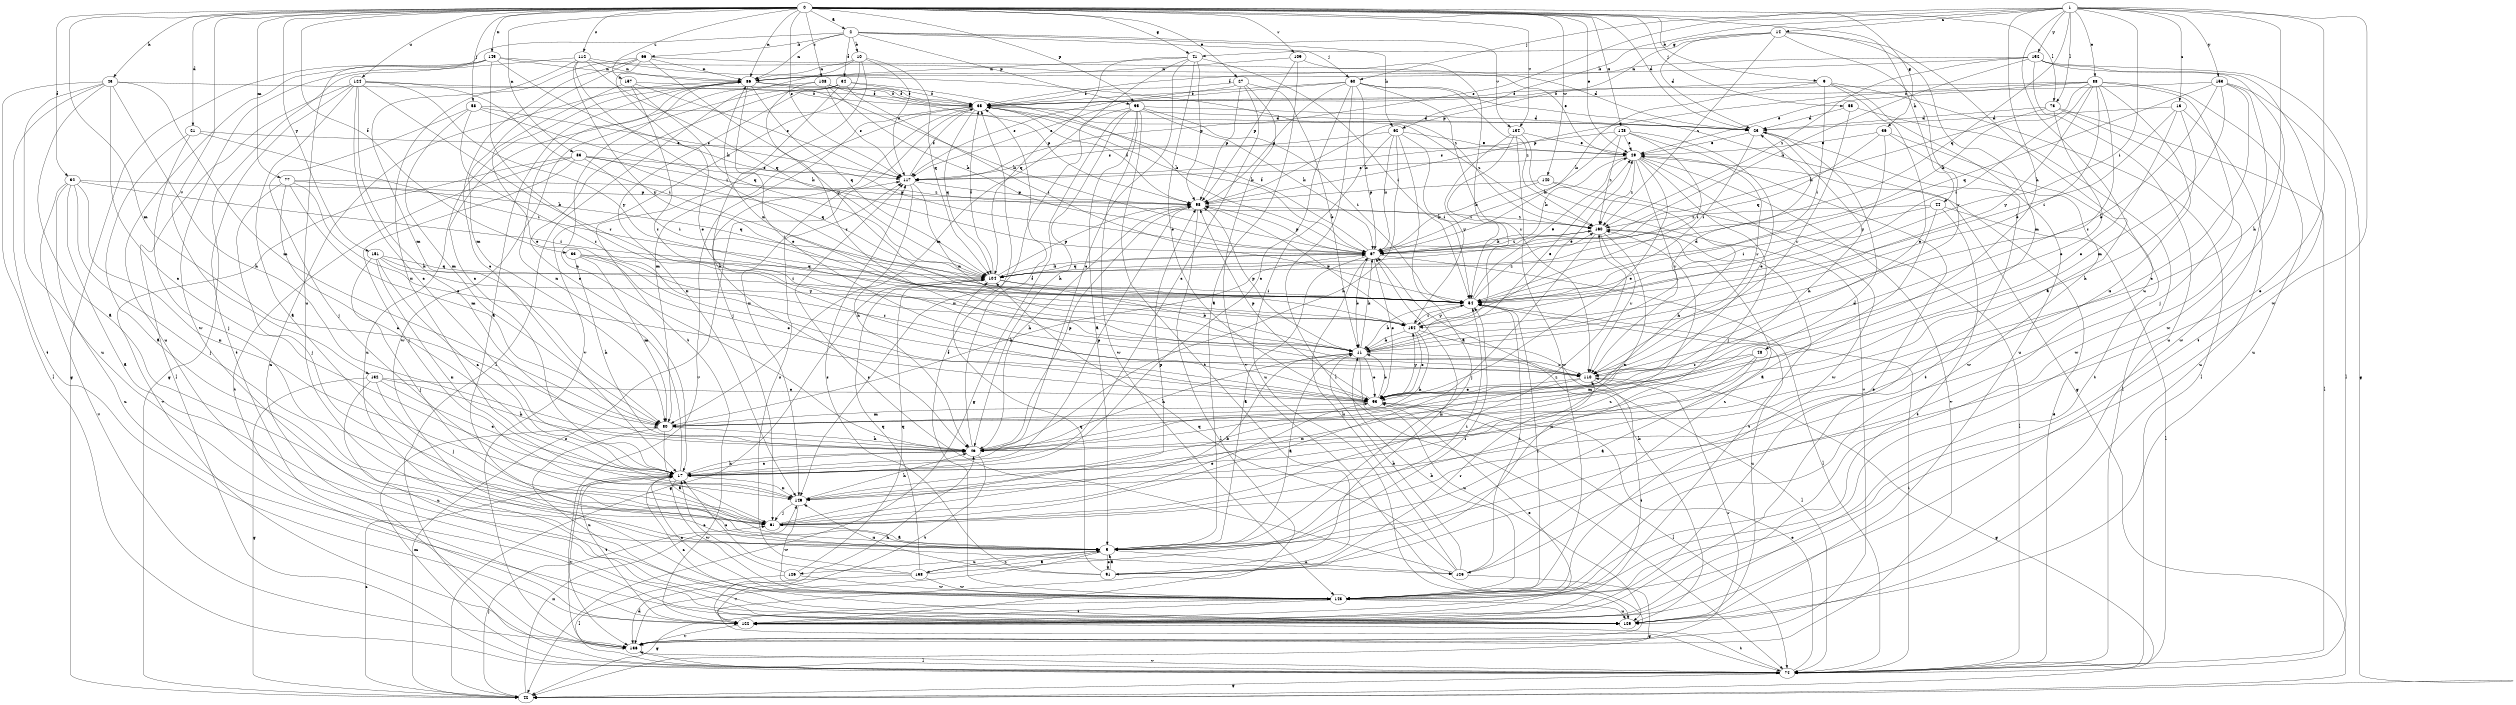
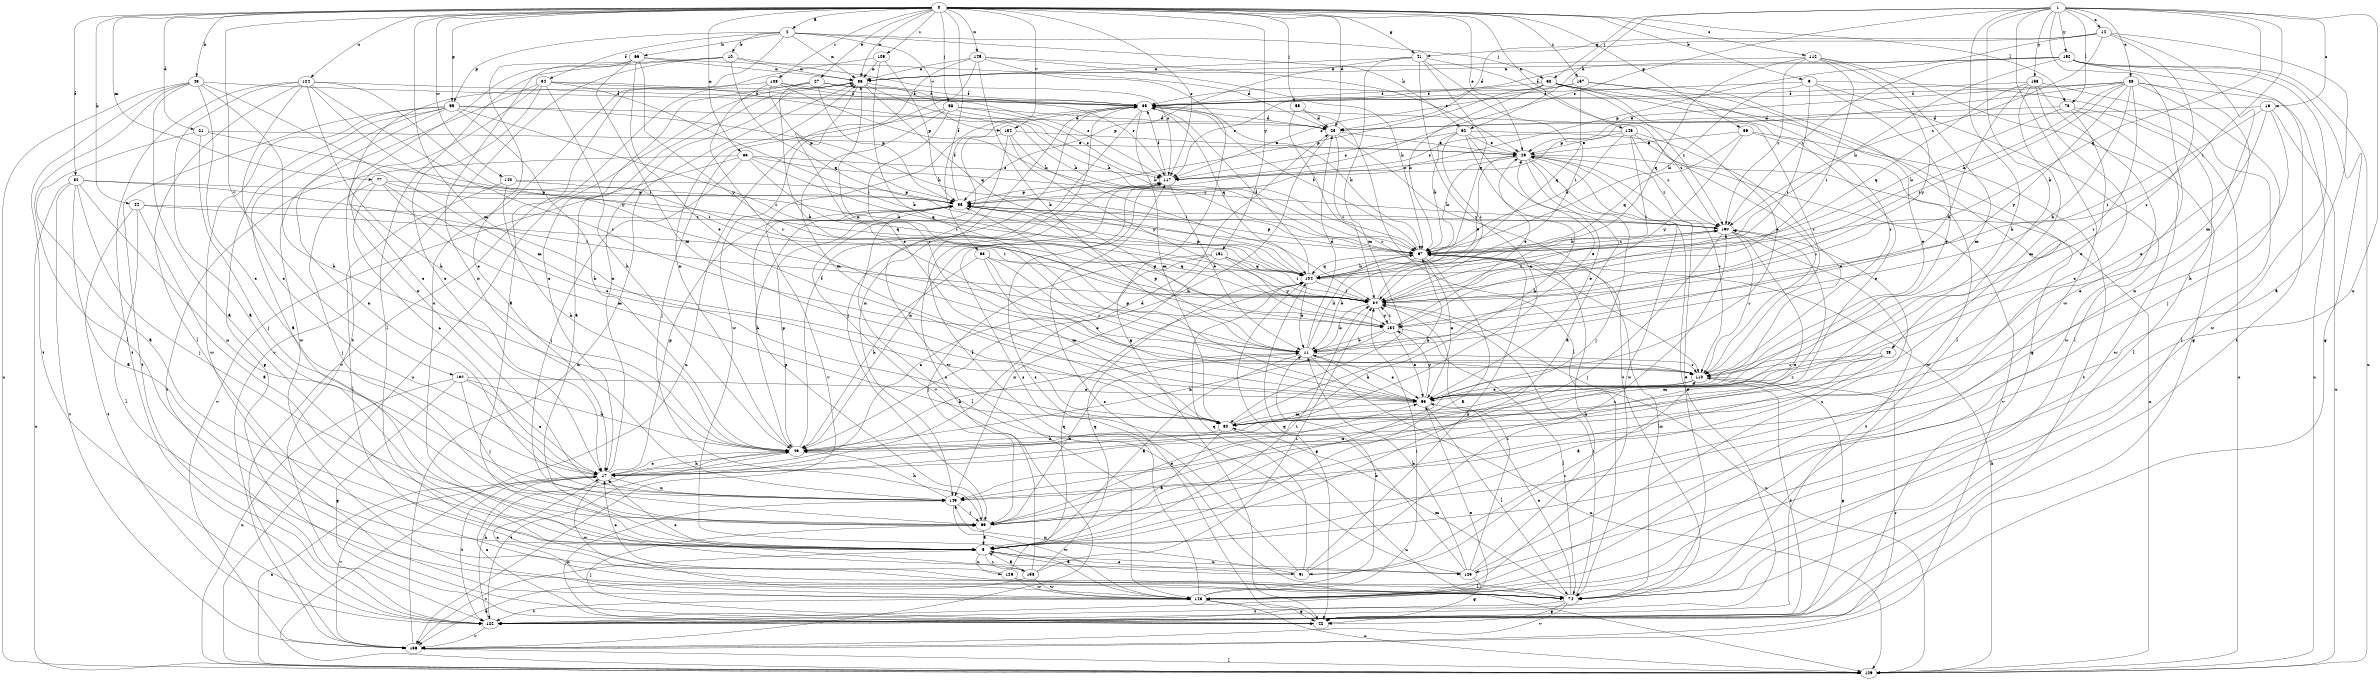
(960, 266) -> (1215, 266)
(772, 525) -> (983, 525)
(1208, 668) -> (1140, 661)
